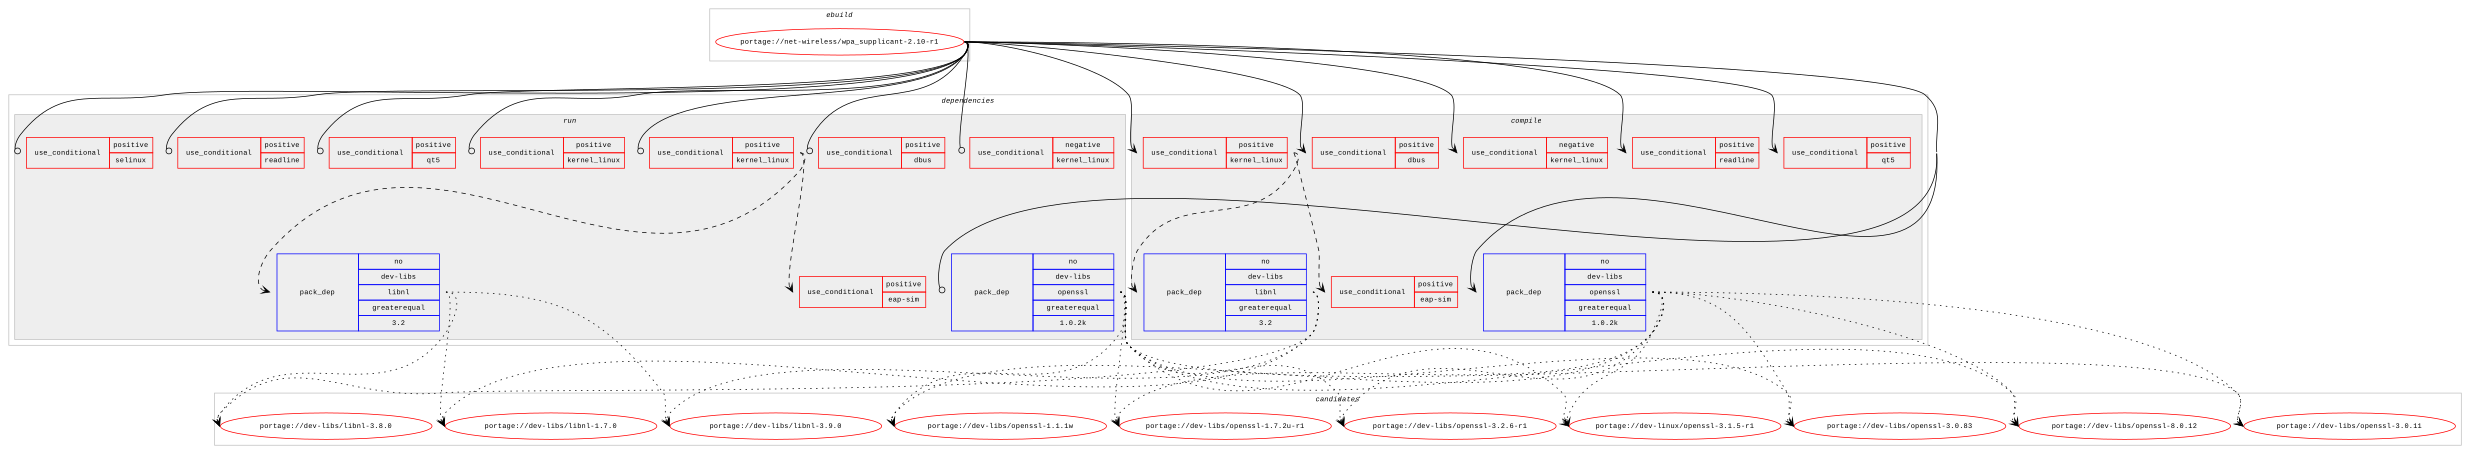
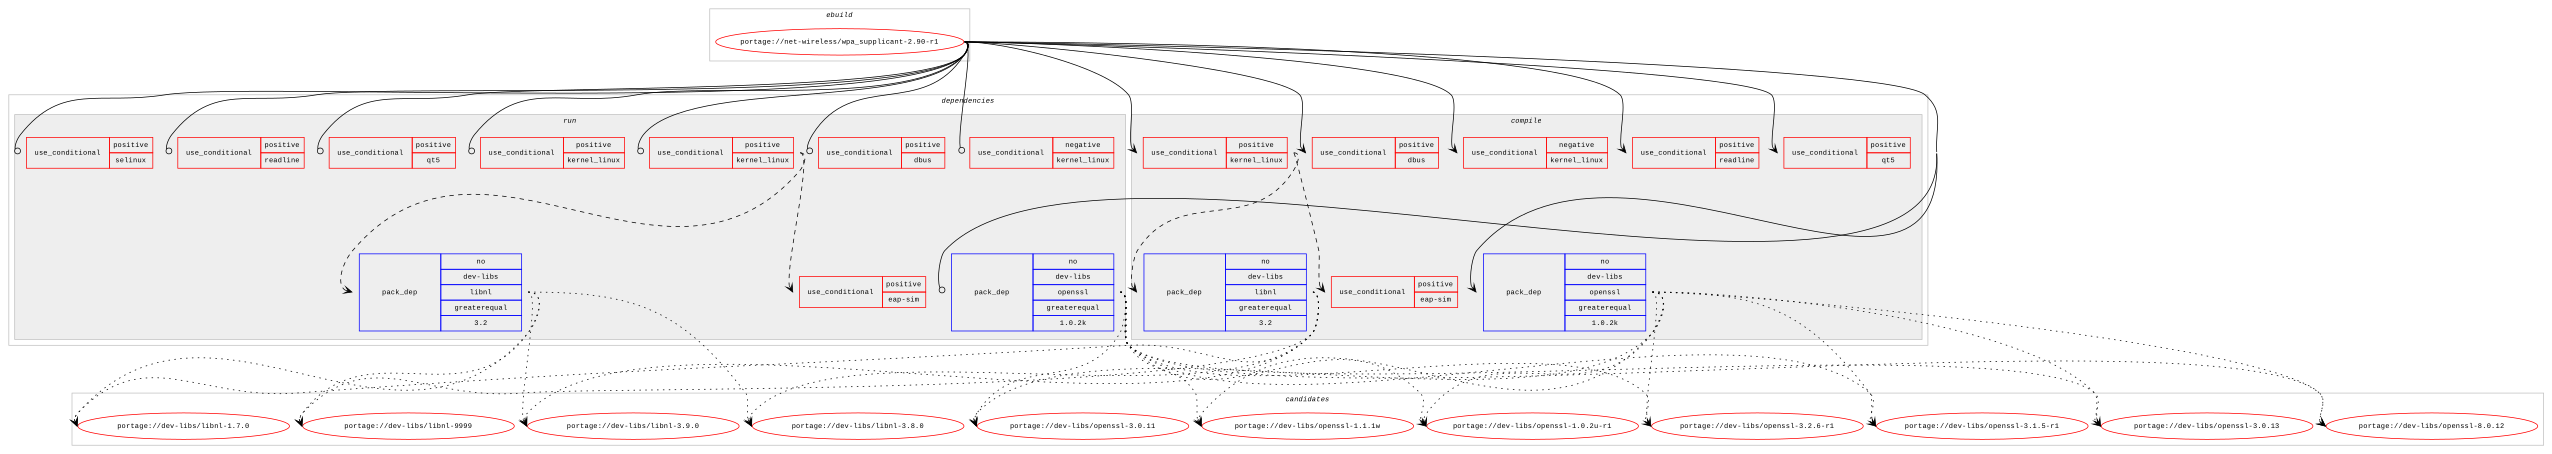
(840, 42) -> (840, 42)
none -> (409, 426)
(1226, 426) -> (1533, 426)
(1675, 426) -> (1982, 426)
(1900, 426) -> (2207, 426)
